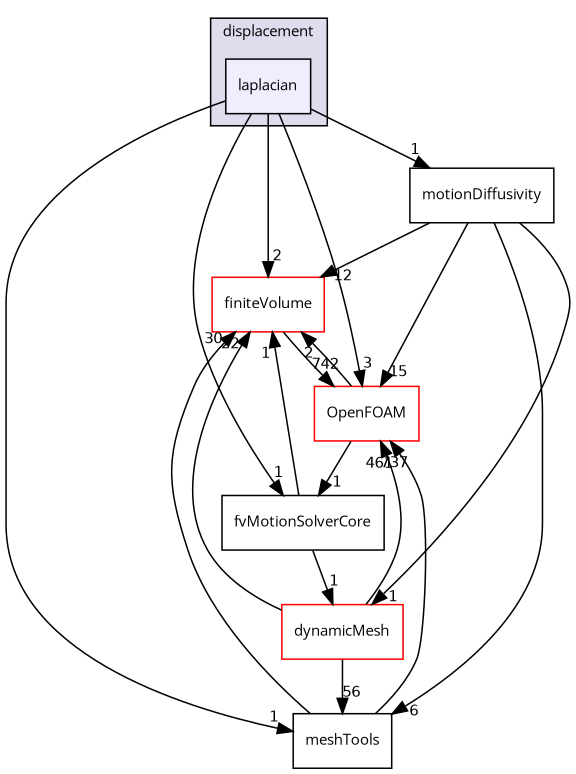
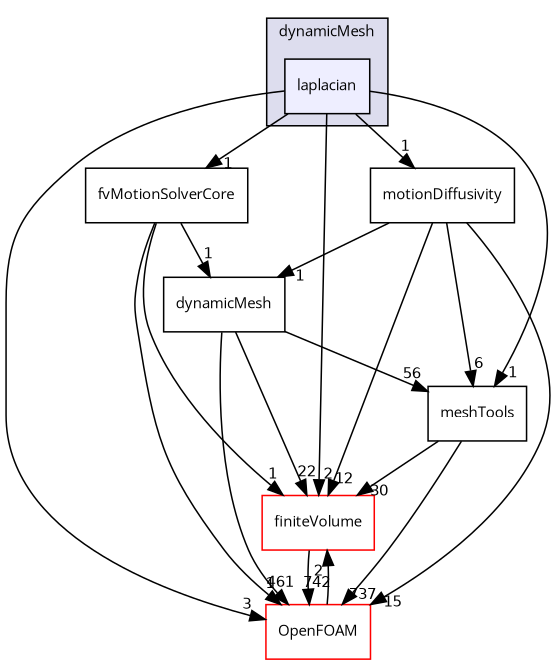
(269, 33) -> (327, 33)
(339, 462) -> (156, 425)
(342, 632) -> (224, 305)
